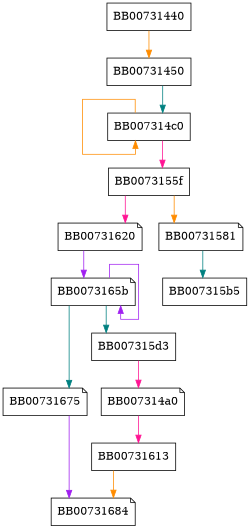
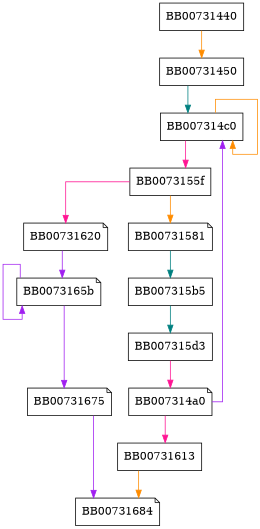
none -> (223, 280)
(106, 315) -> (170, 315)
(69, 343) -> (64, 343)
